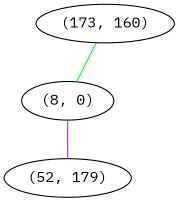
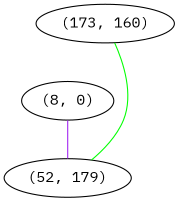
(86, 62) -> (127, 107)
